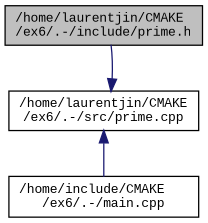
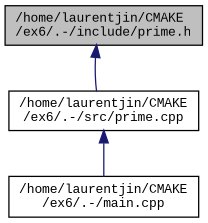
(112, 62) -> (95, 75)
(104, 197) -> (104, 197)
